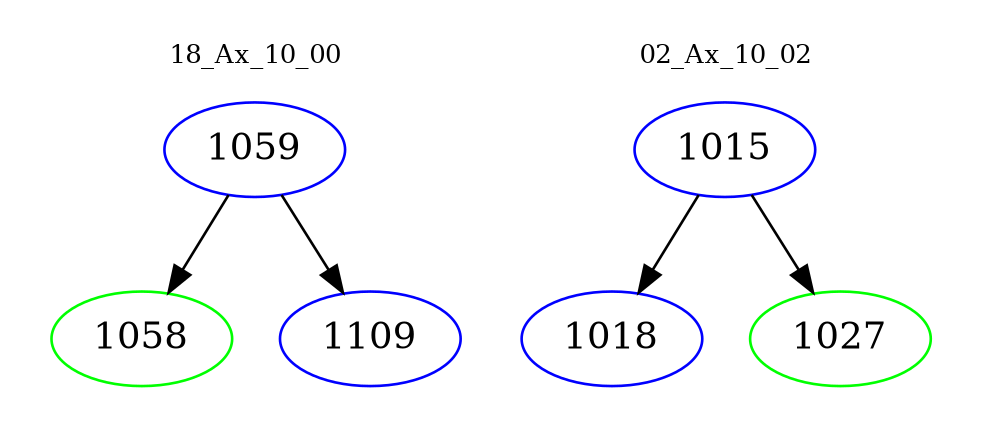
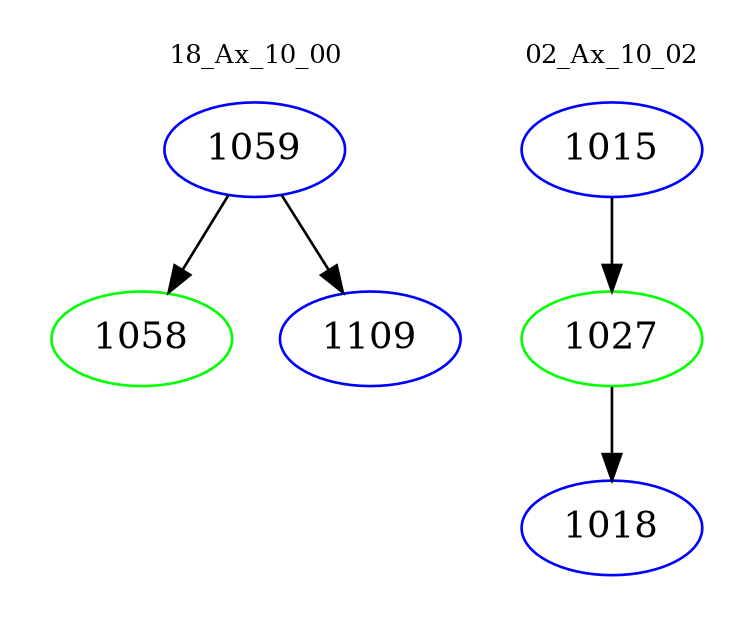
(676, 232) -> (612, 420)
